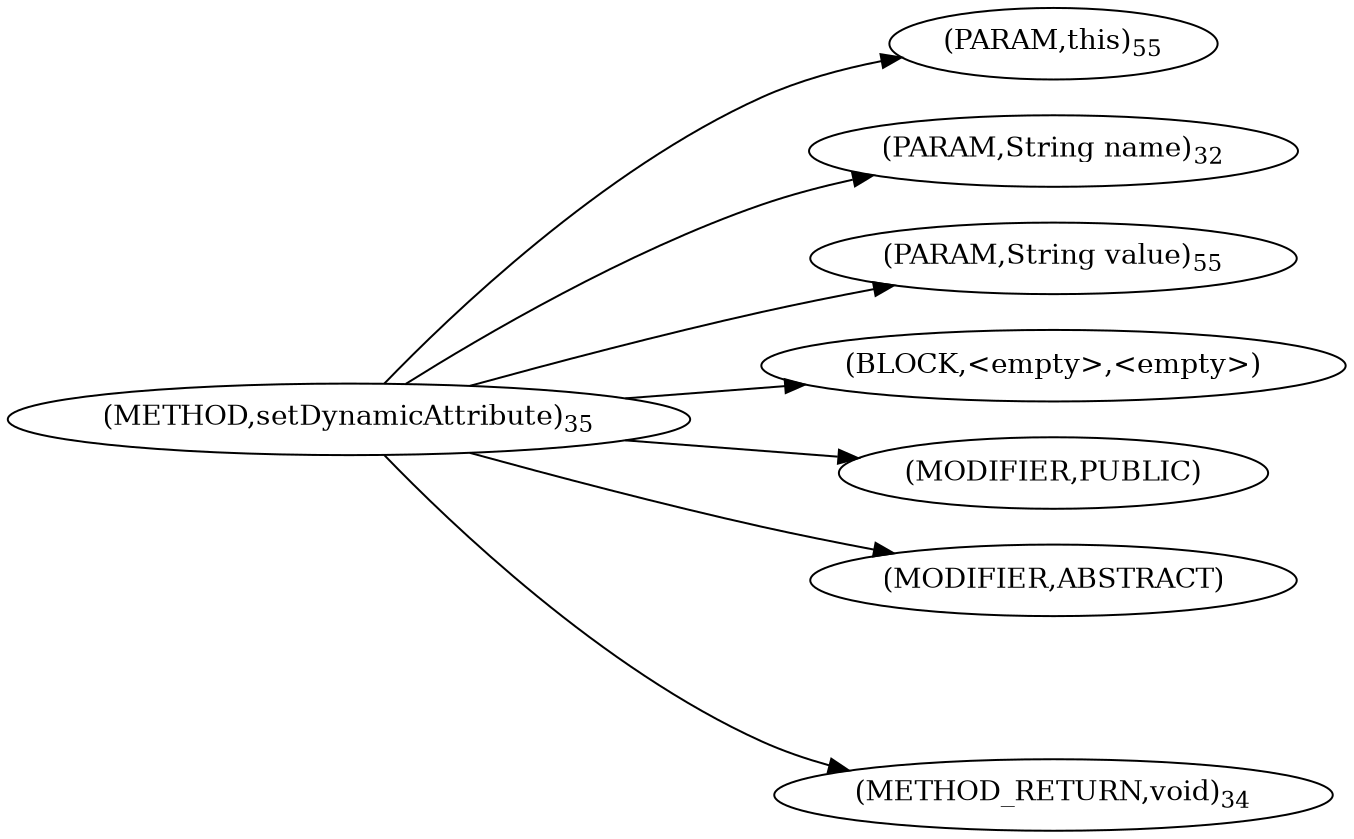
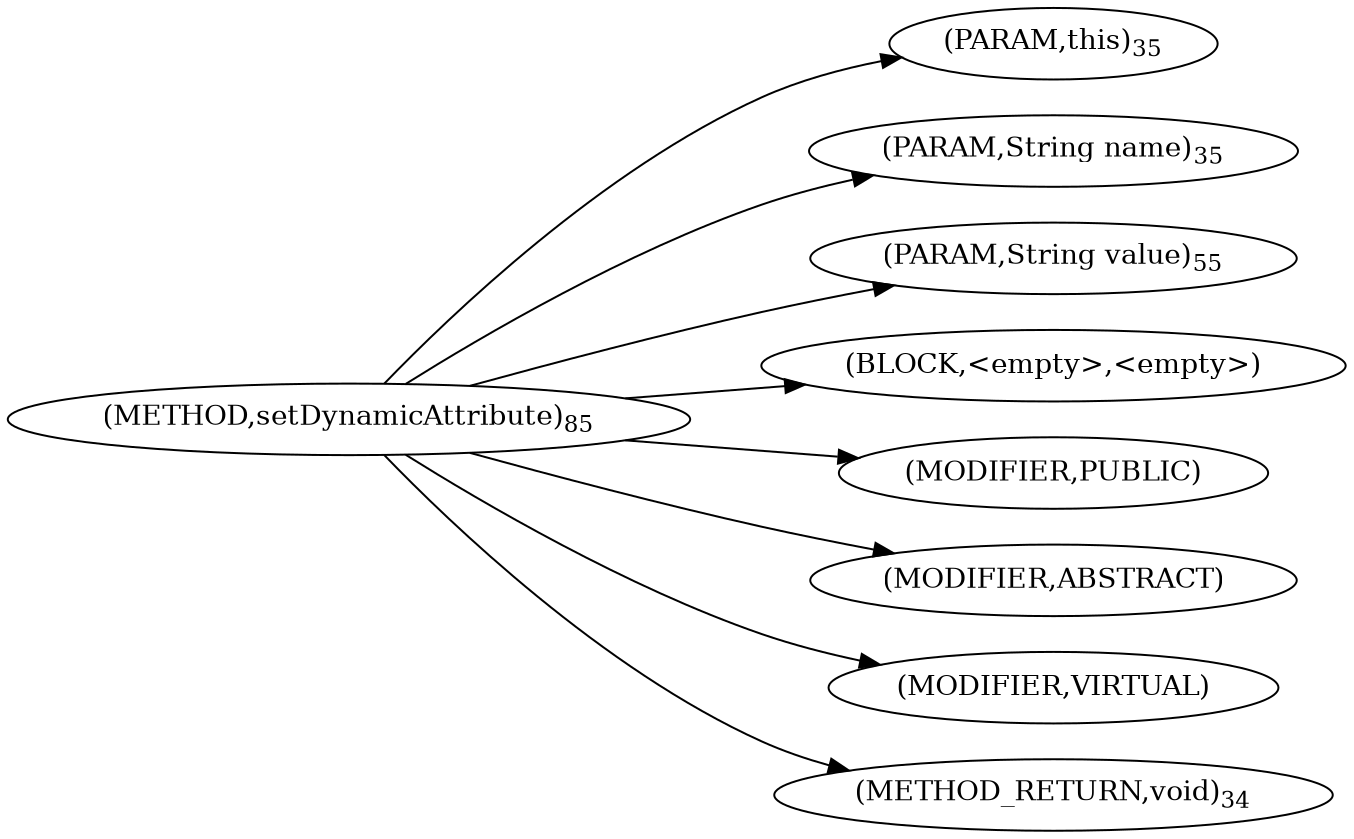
(1148, 41) -> (1148, 41)
(1210, 148) -> (1210, 148)
(580, 416) -> (580, 416)
none -> (1053, 688)
